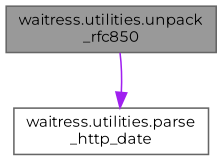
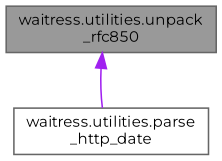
(122, 73) -> (101, 88)
